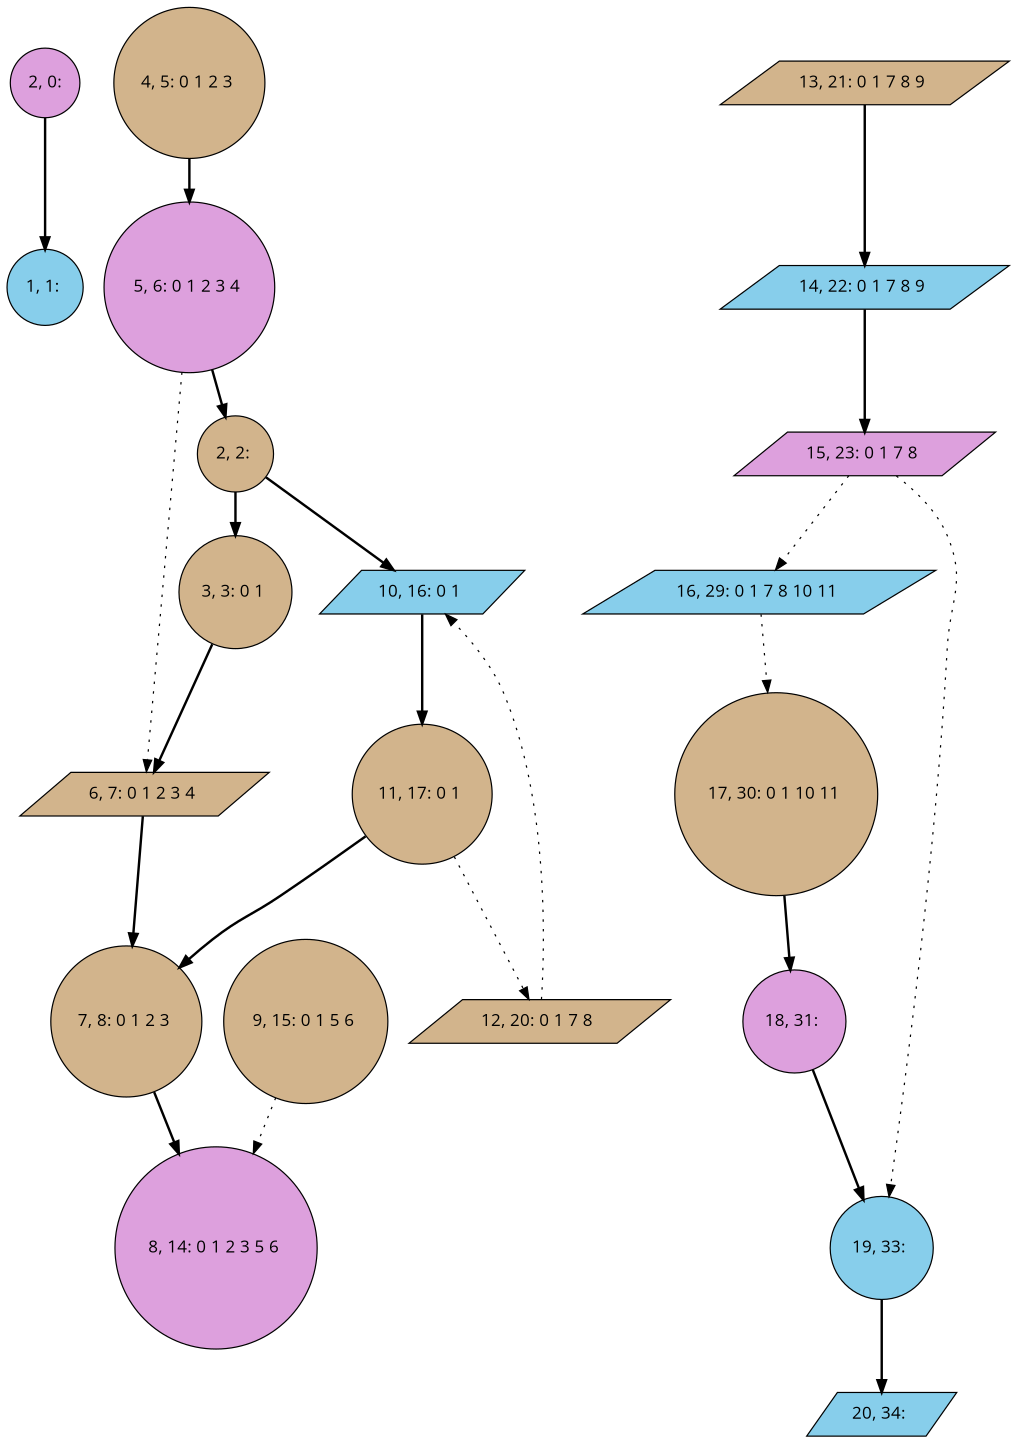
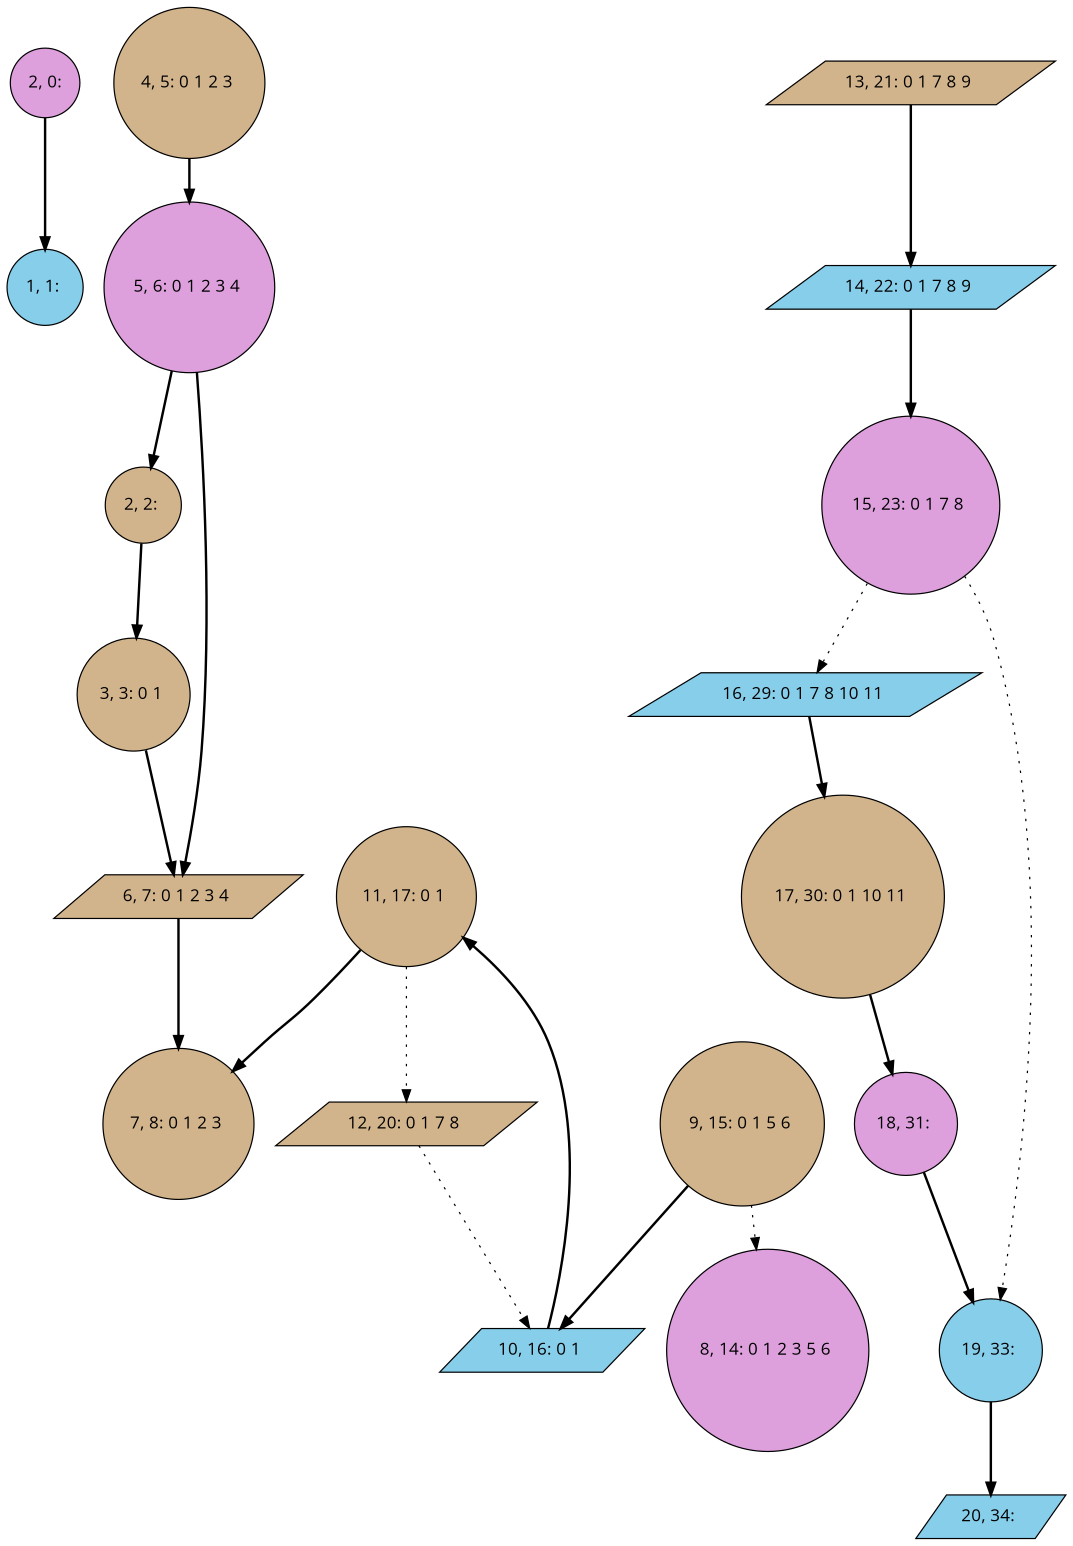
(865, 454) -> (911, 505)
(325, 520) -> (629, 1252)
(165, 566) -> (206, 618)
(764, 647) -> (816, 751)
(164, 1117) -> none
